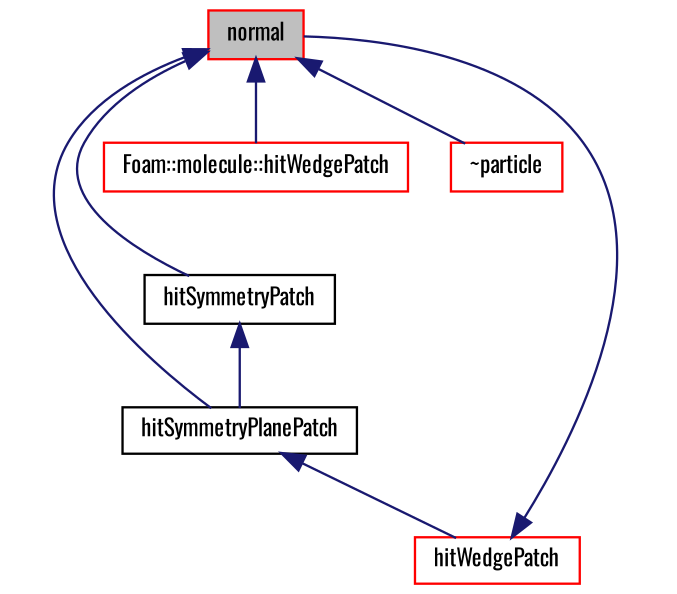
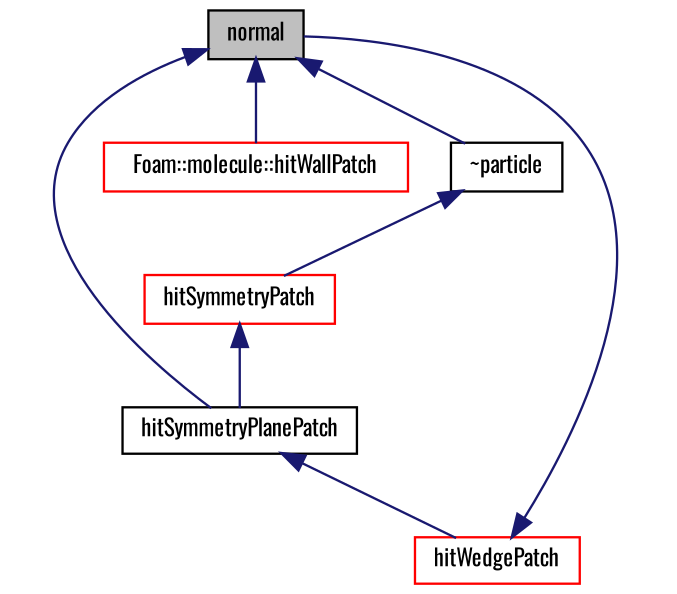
(256, 35) -> (256, 35)
(256, 167) -> (256, 167)
(507, 167) -> (507, 167)
(78, 170) -> (363, 238)
(240, 299) -> (240, 299)
